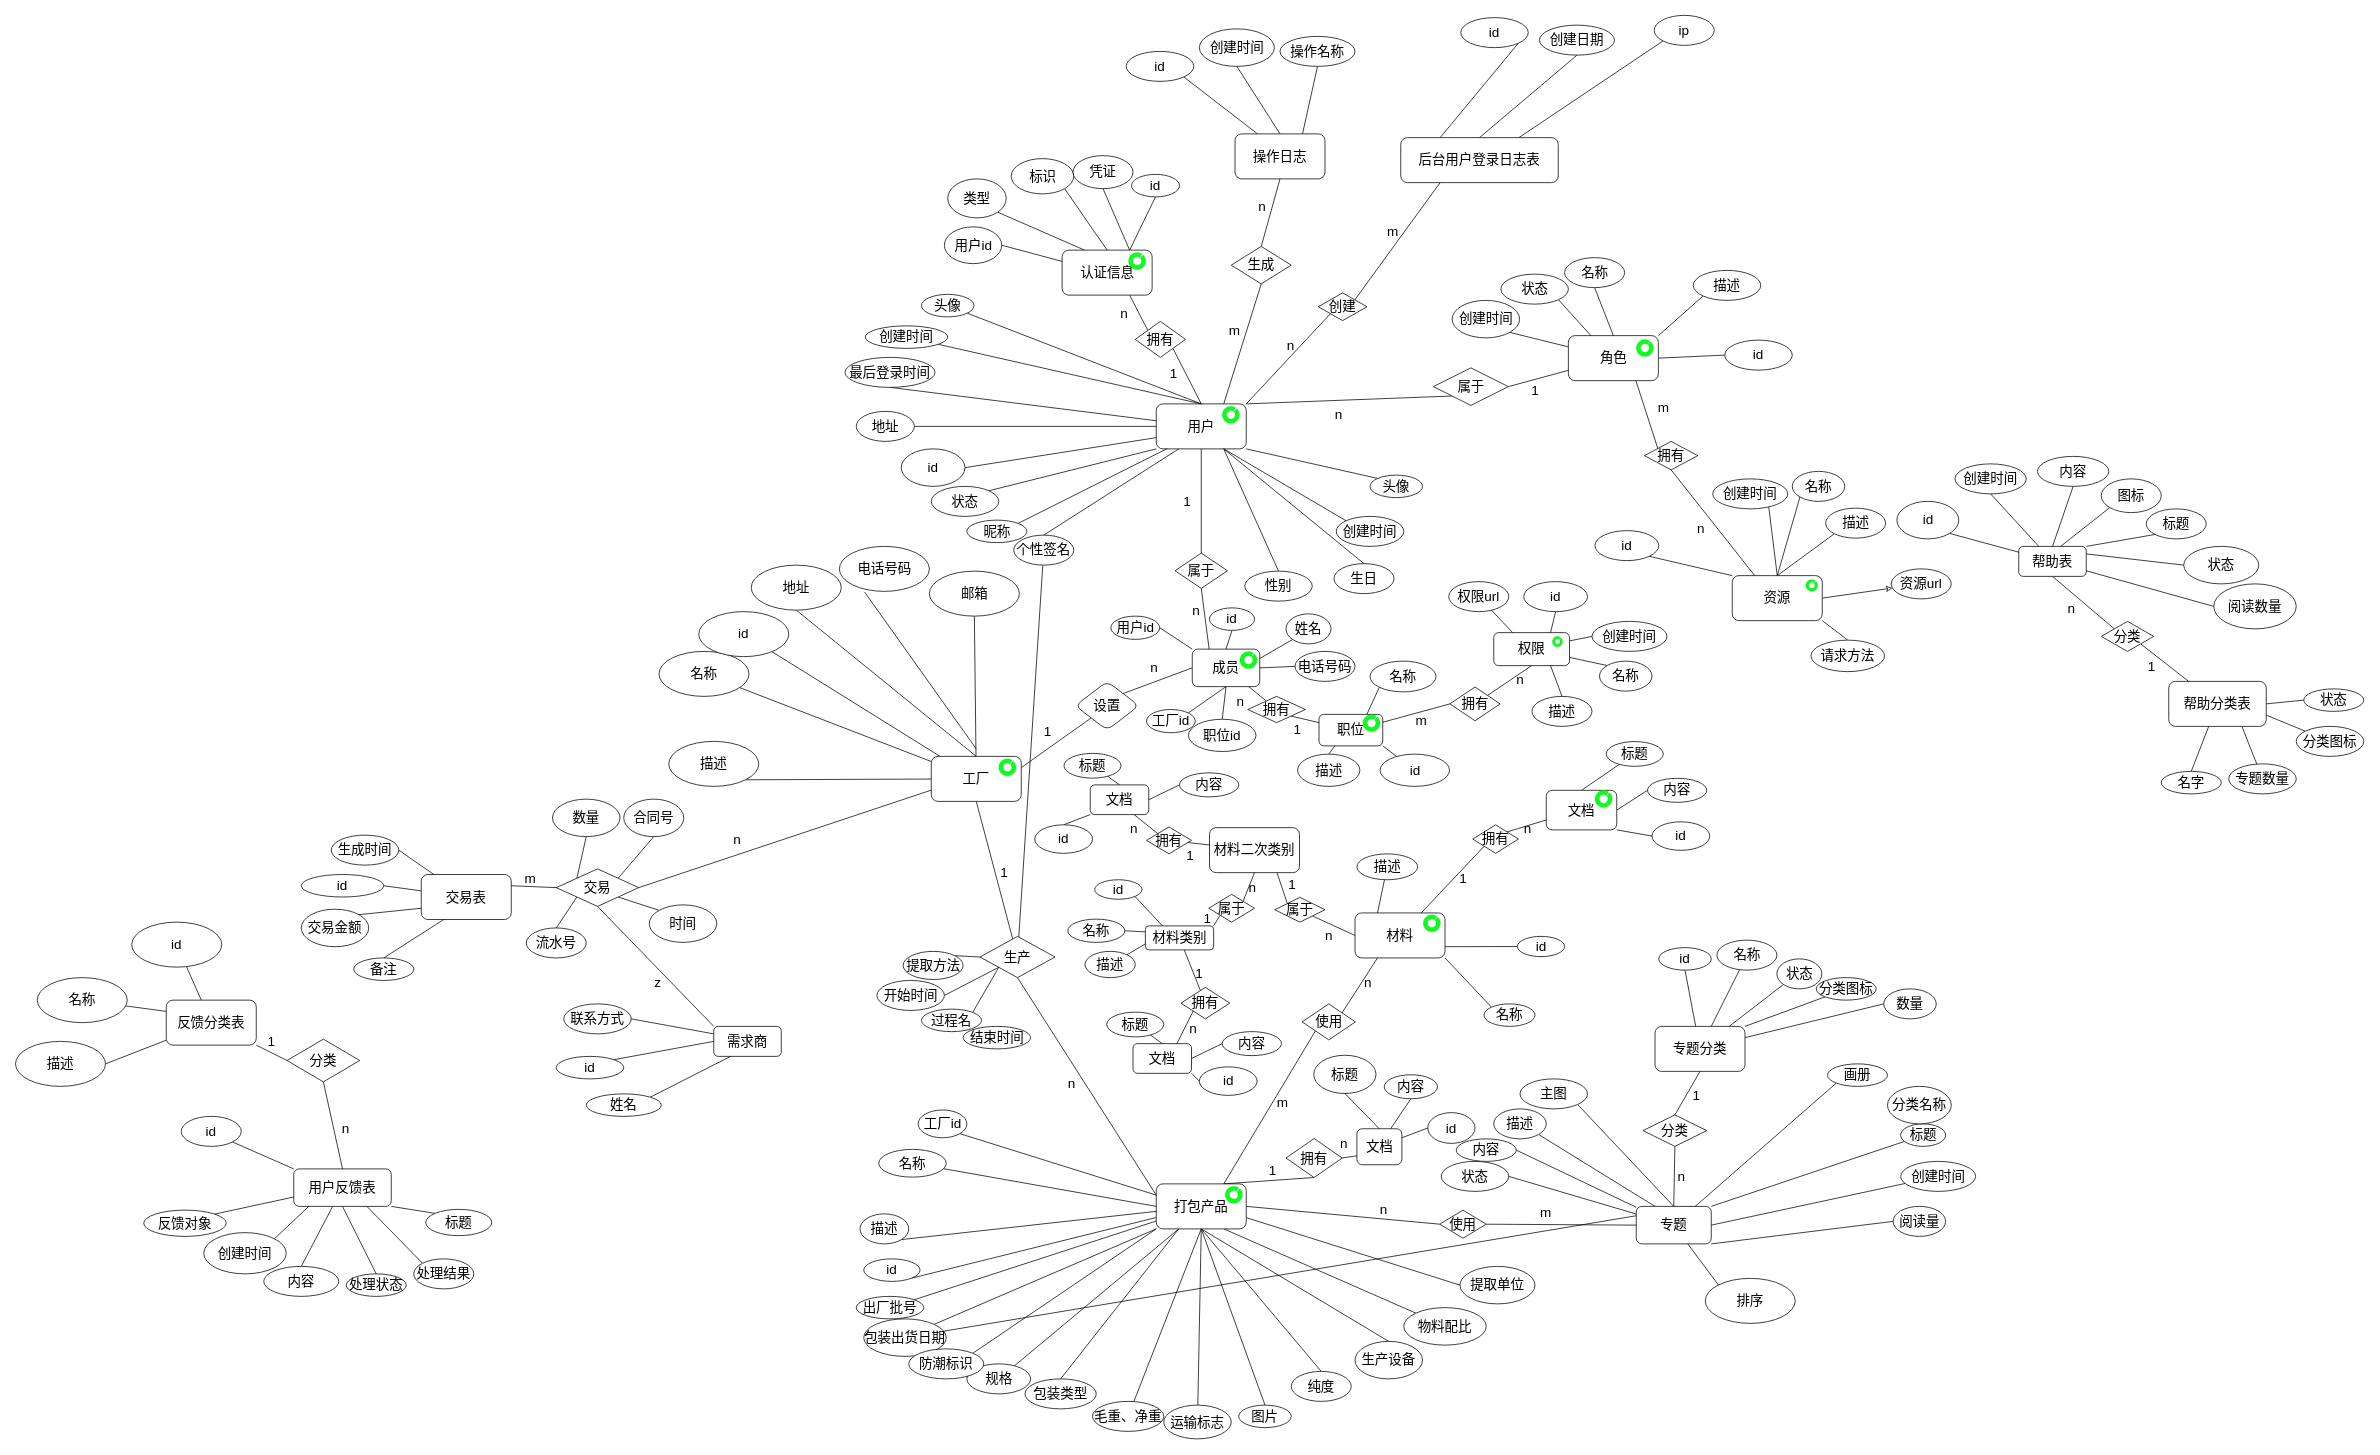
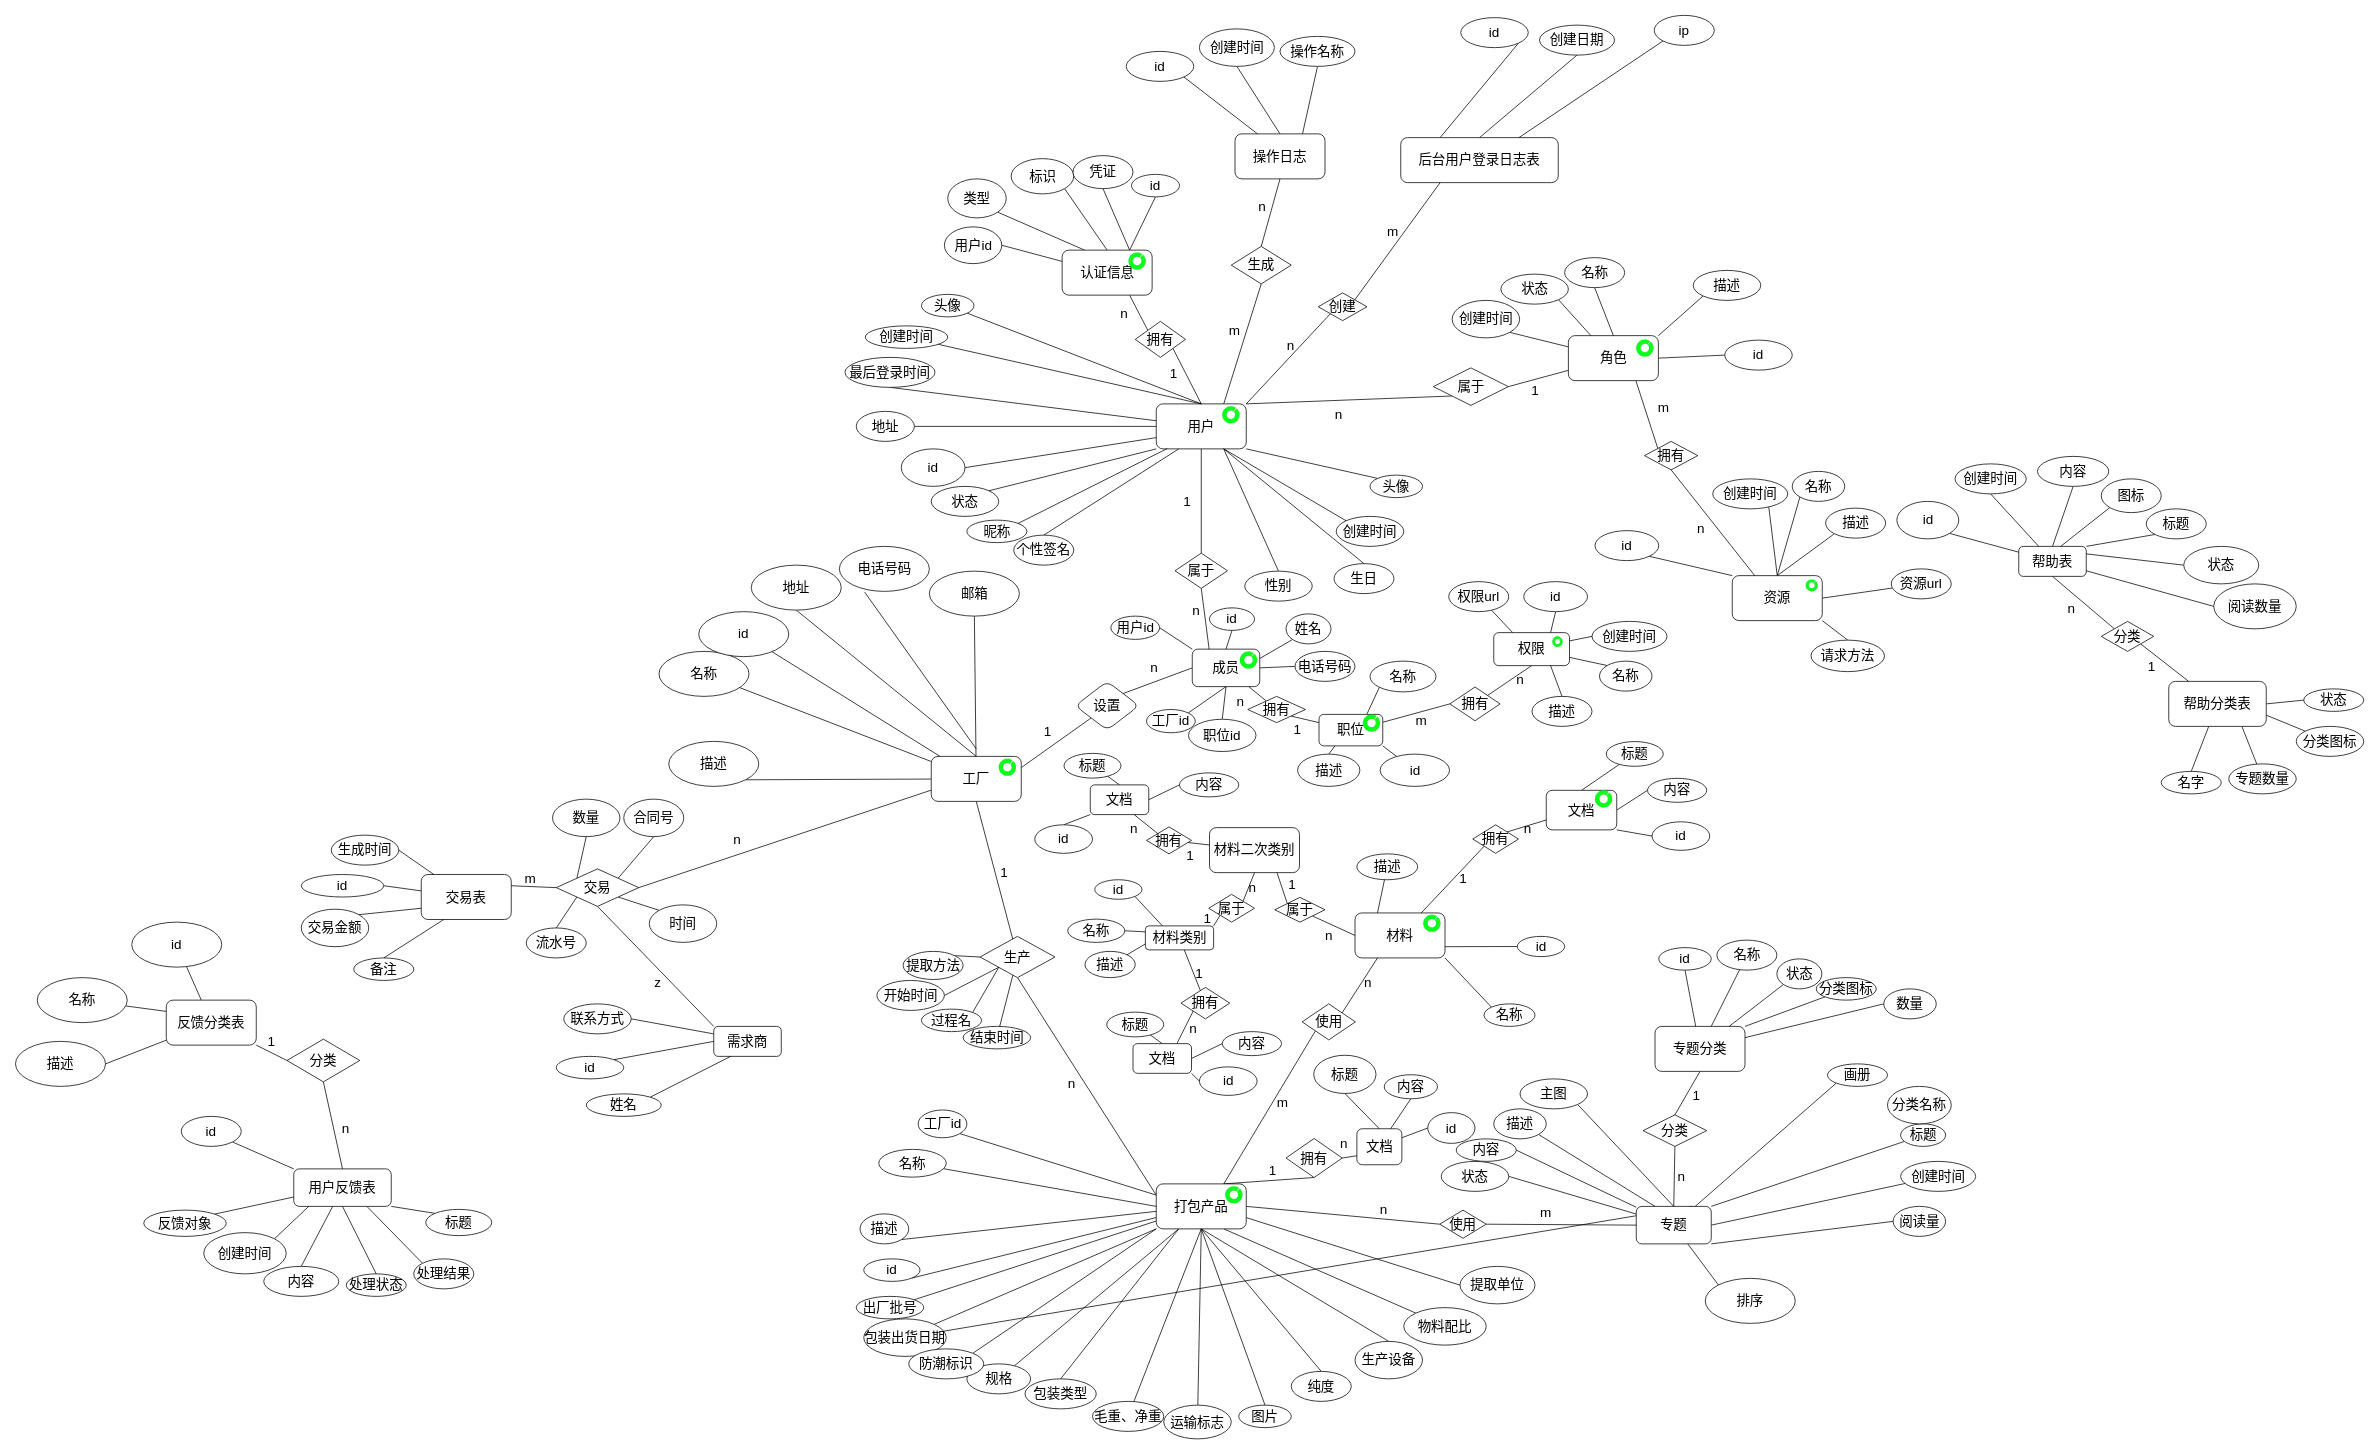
(1886, 589) -> (1888, 589)
(1031, 751) -> (1006, 1001)
